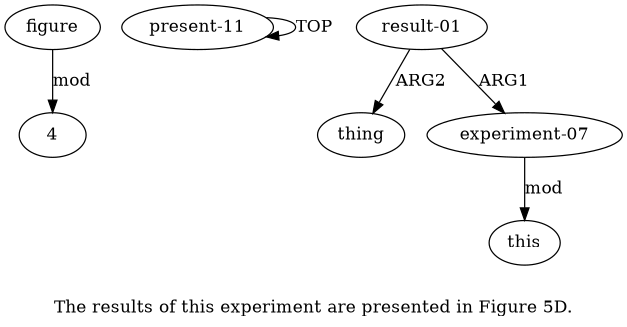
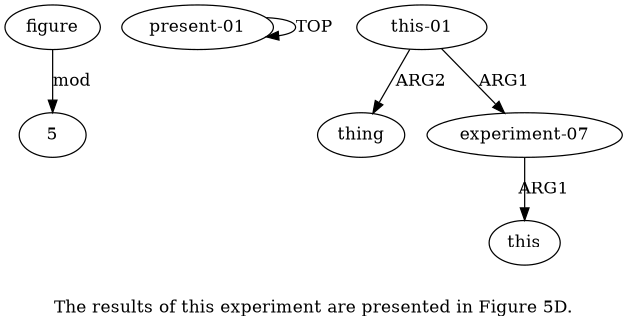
(198, 27) -> (198, 27)
(422, 27) -> (422, 27)
(53, 135) -> (53, 135)
(544, 189) -> (544, 189)
